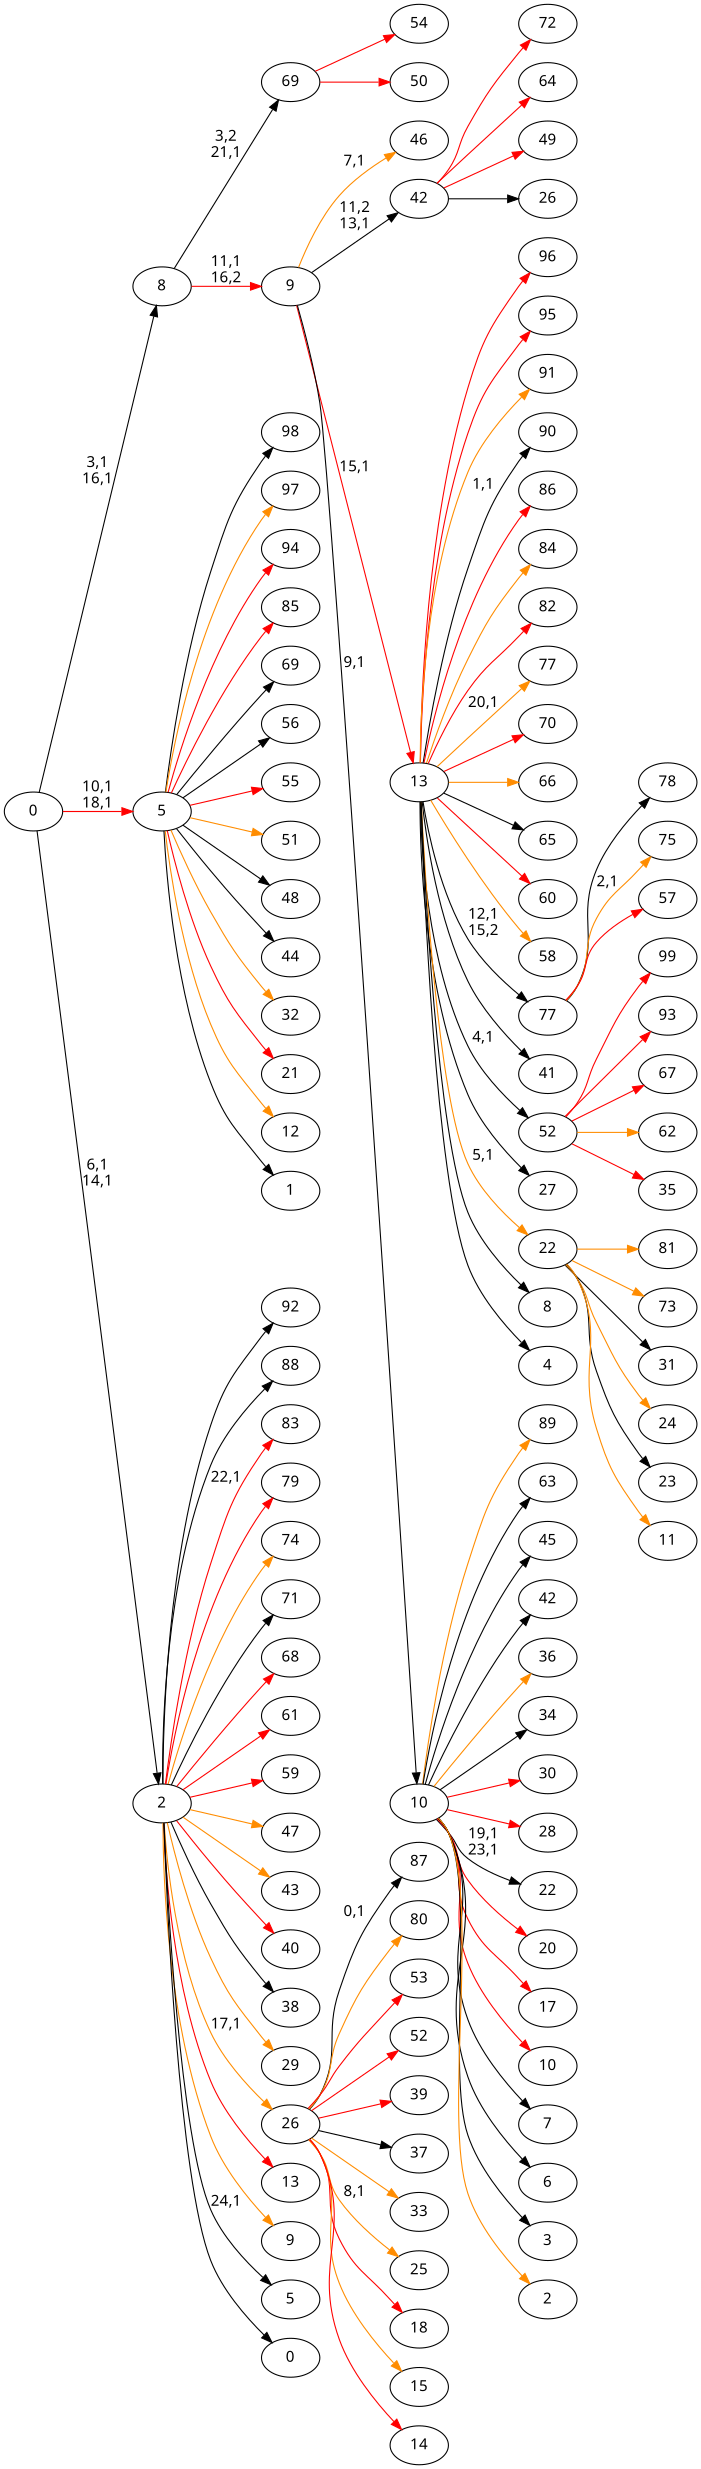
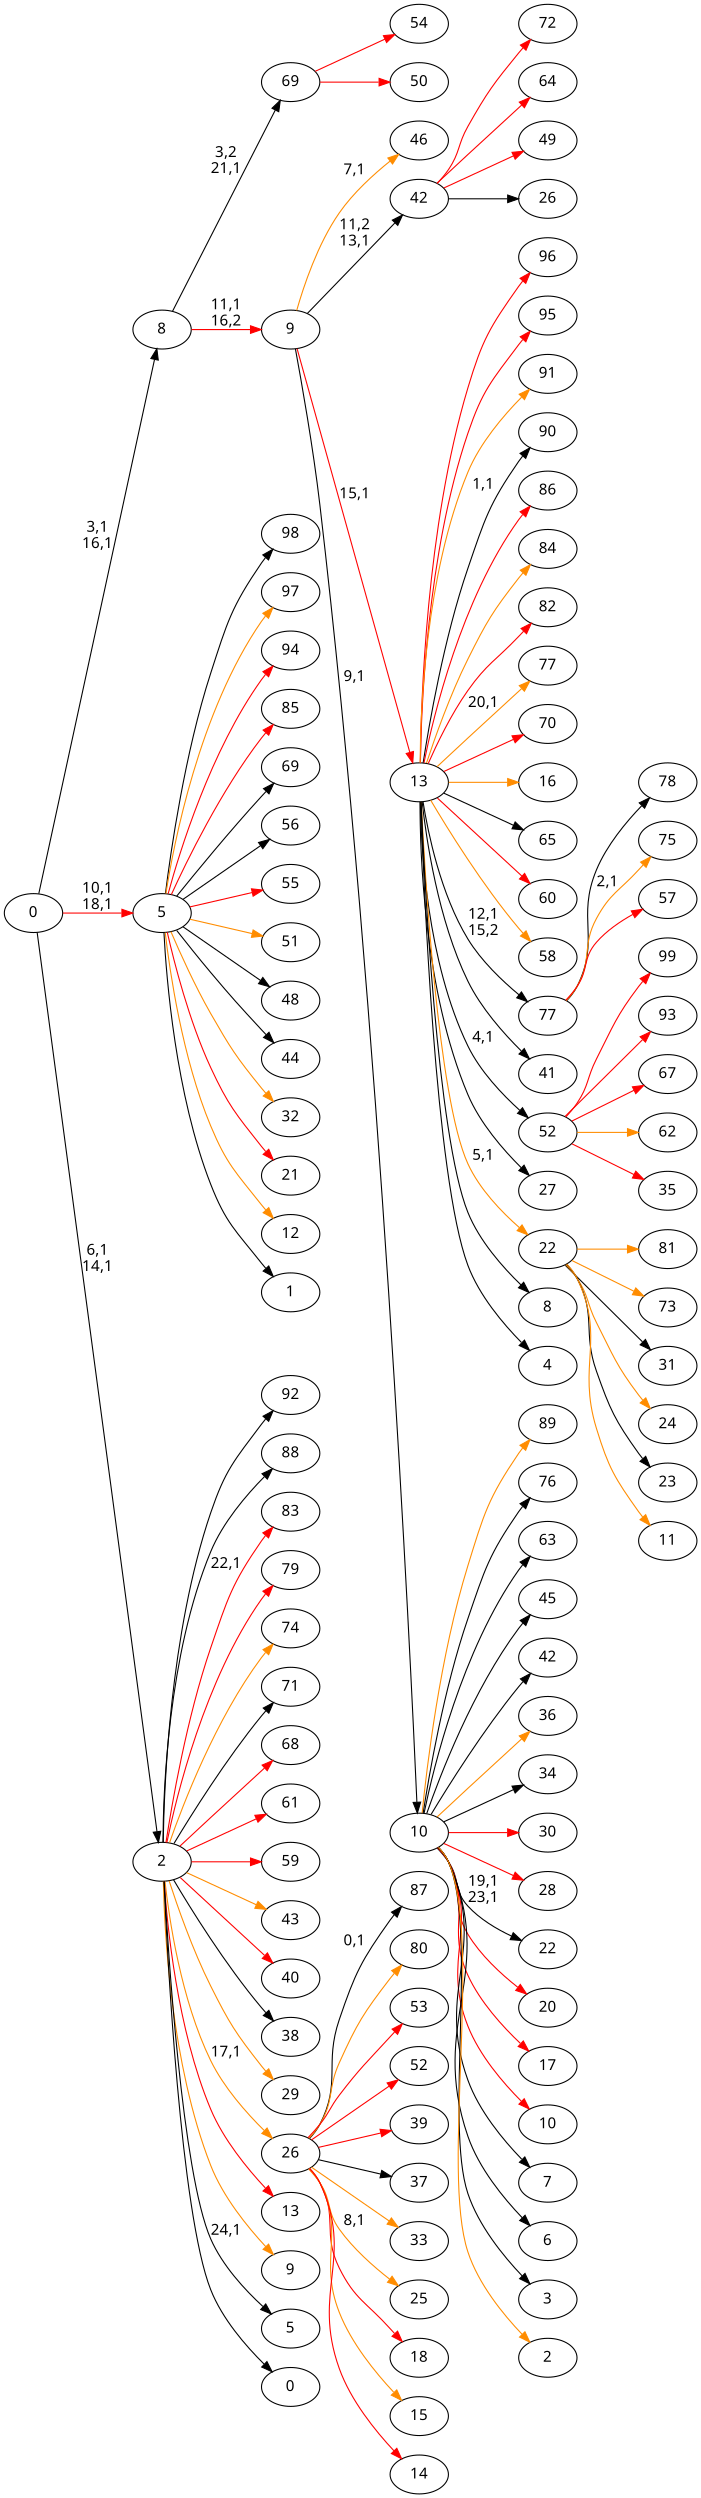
(548, 782) -> (548, 782)
none -> (548, 1483)
(291, 1833) -> none
